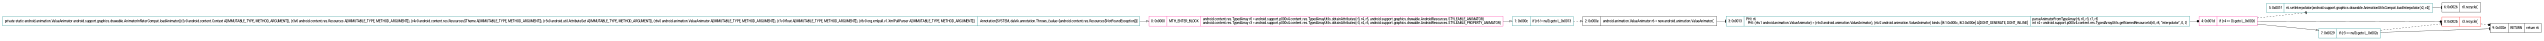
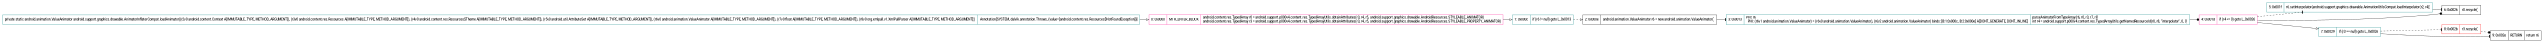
(2349, 21) -> (2349, 19)
